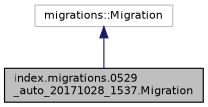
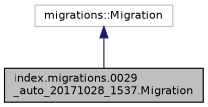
(104, 85) -> (104, 85)
